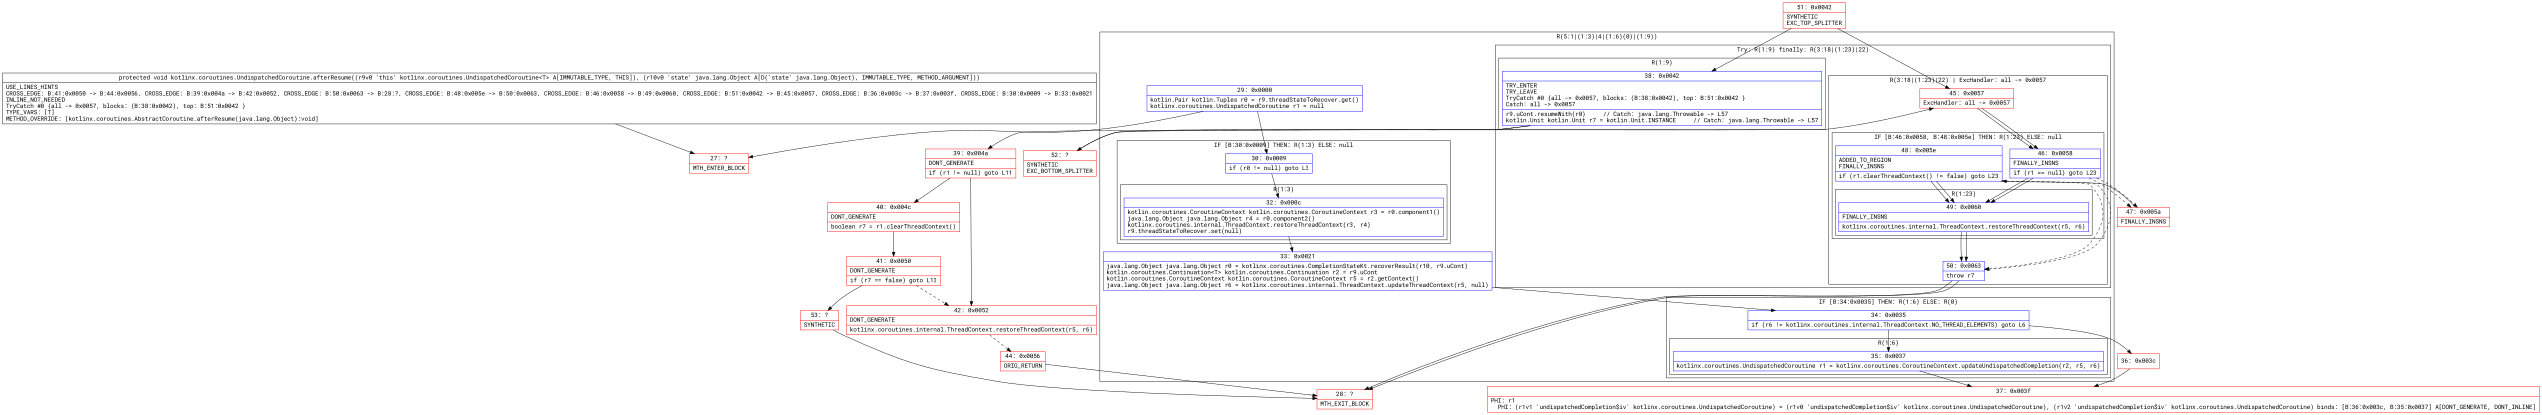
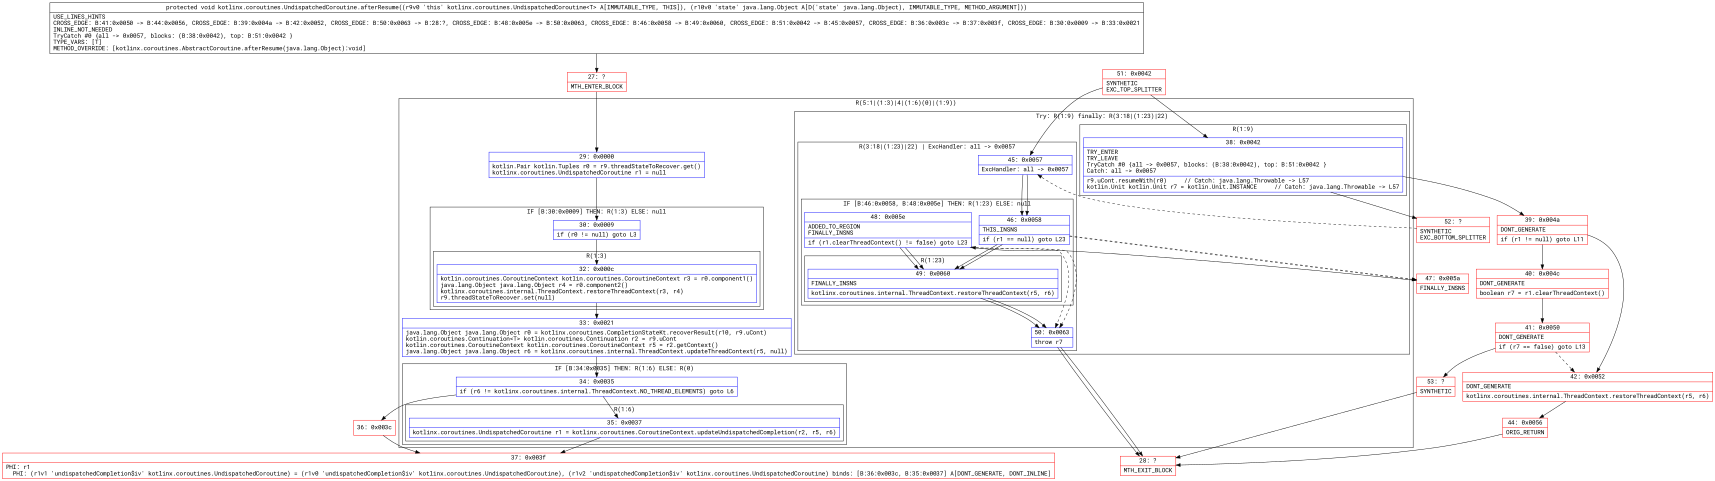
(1967, 98) -> (1025, 165)
(1502, 130) -> (1226, 217)
(978, 131) -> (597, 120)
(2036, 163) -> (1000, 230)
(999, 342) -> (1554, 409)
